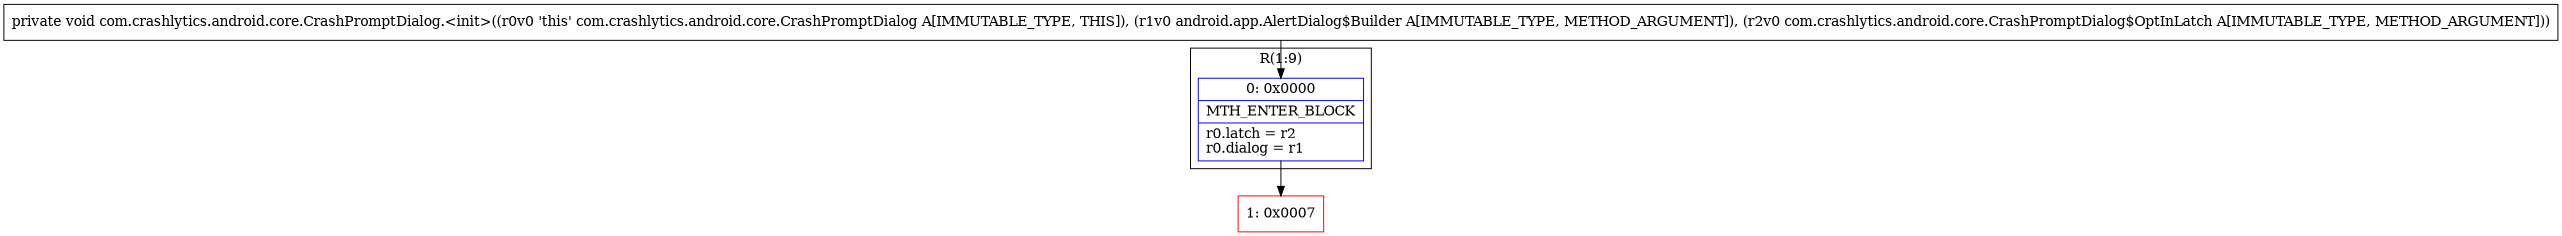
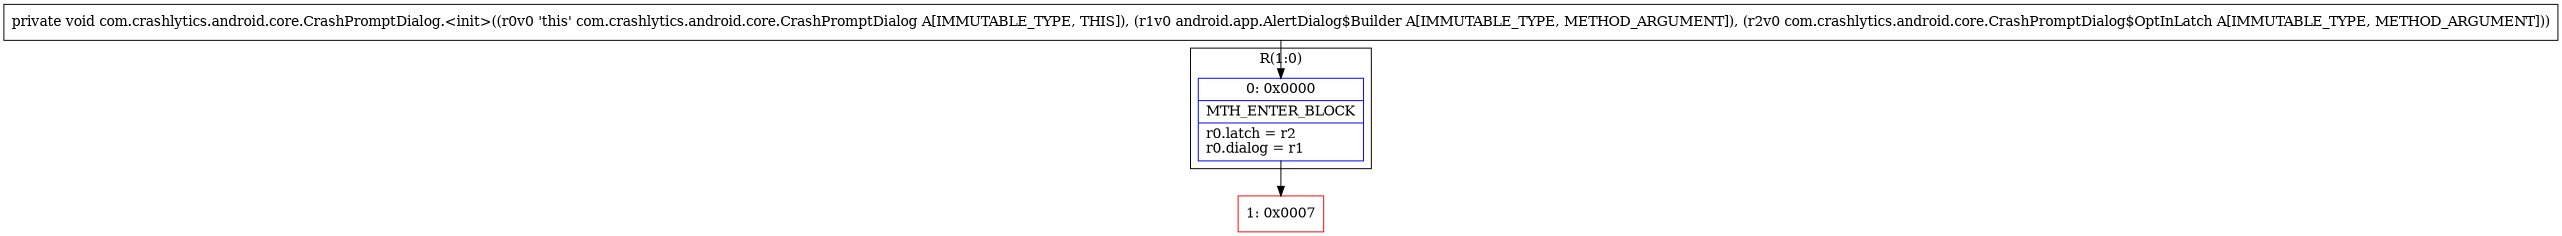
(1281, 59) -> (1281, 59)
